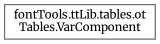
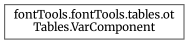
(80, 22) -> (94, 22)
